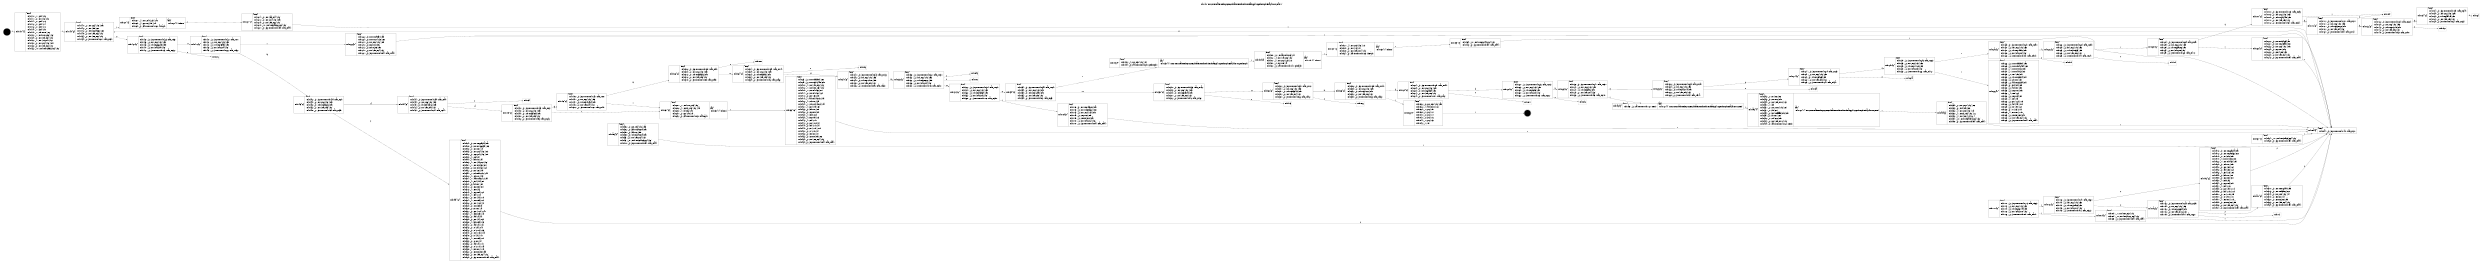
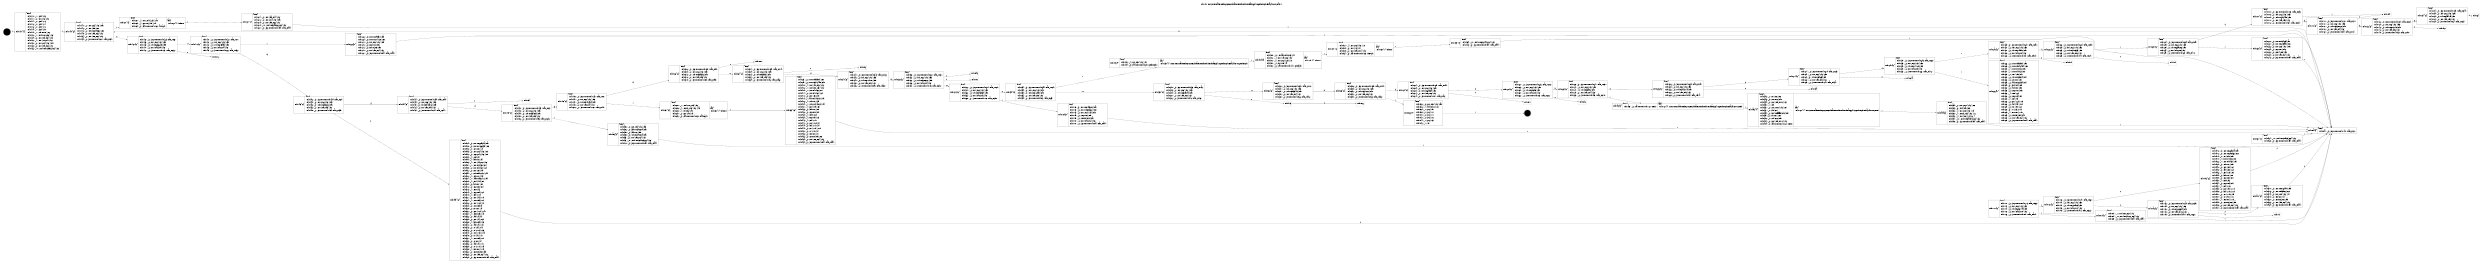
(1334, 101) -> (1324, 104)
(605, 112) -> (579, 124)
